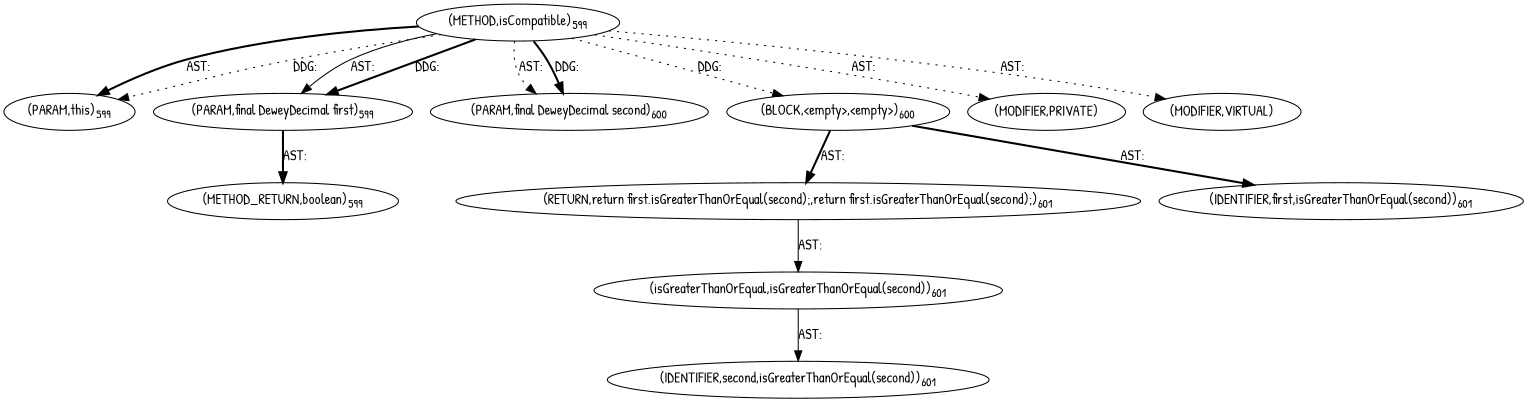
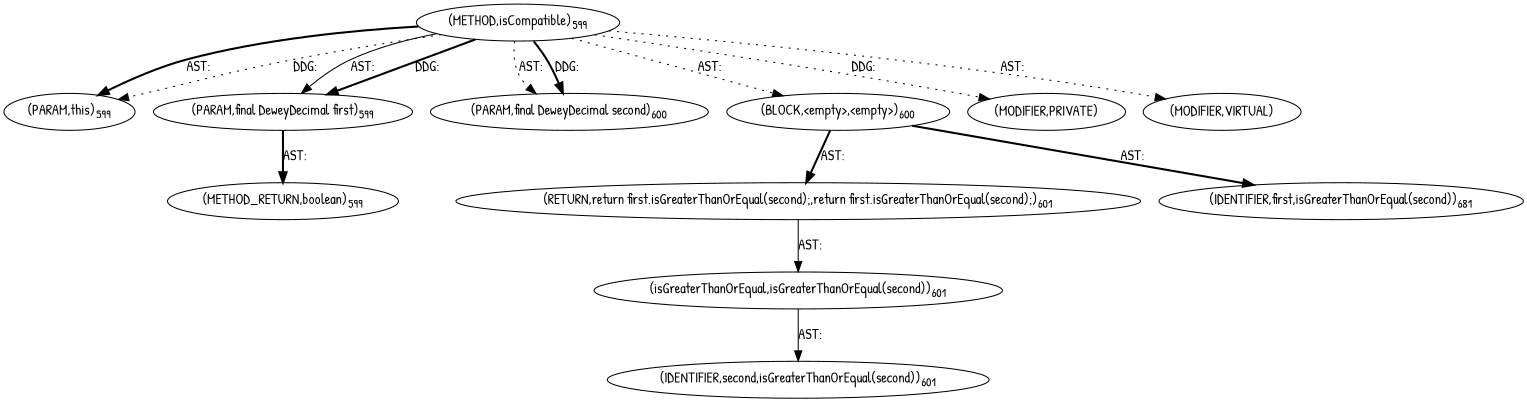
(711, 67) -> (711, 67)
(865, 67) -> (865, 67)
(1465, 200) -> (1465, 200)
